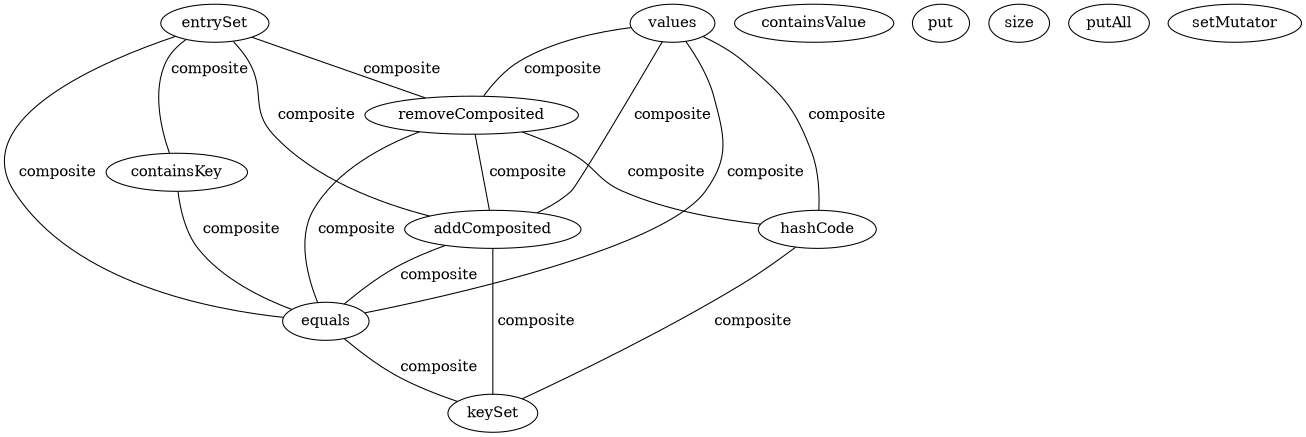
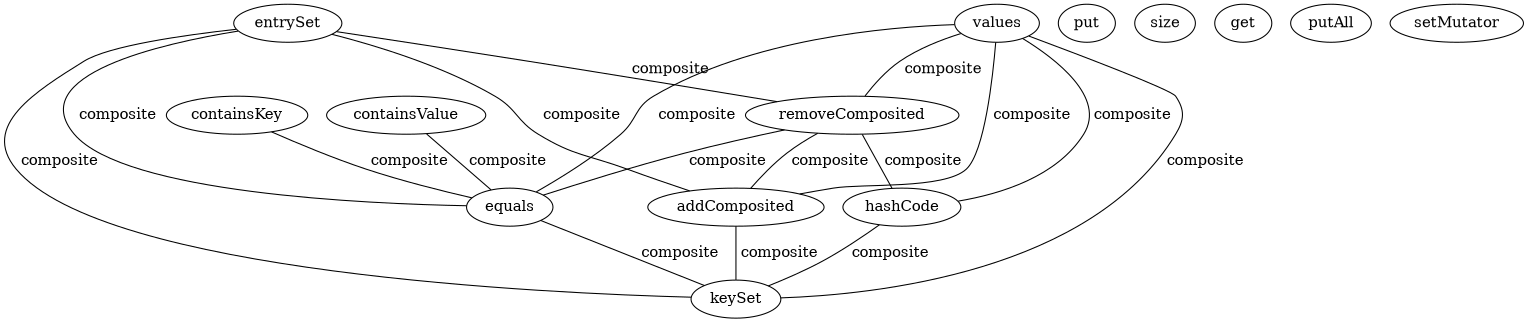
none -> (1243, 23)
(159, 93) -> (195, 246)
none -> (1089, 219)
(392, 270) -> (459, 162)
